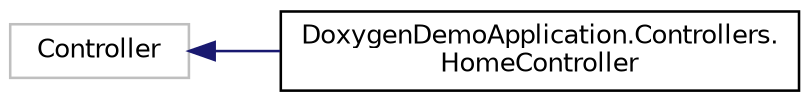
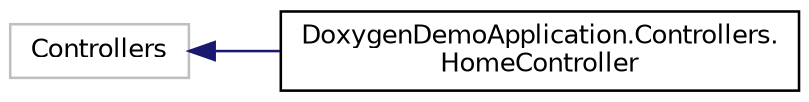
(100, 51) -> (100, 51)
